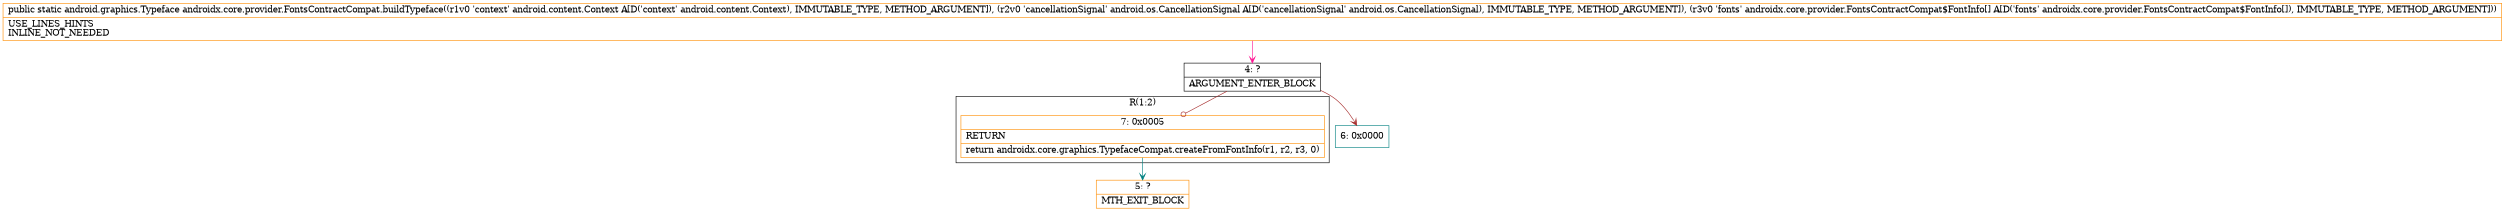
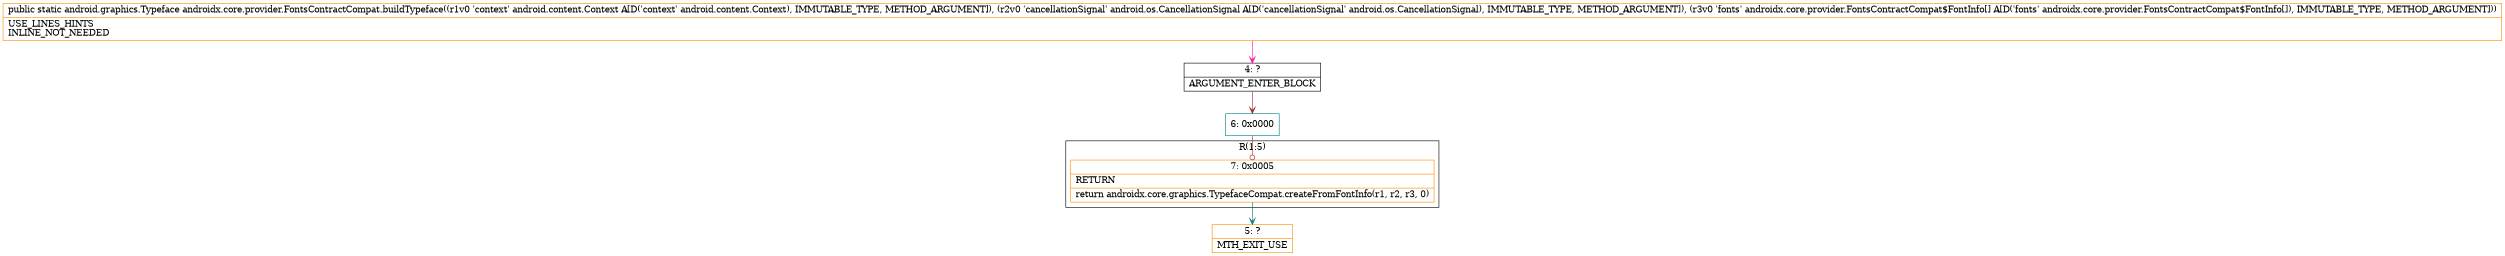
(1206, 102) -> (1252, 145)
(1143, 103) -> (1252, 148)
(1143, 201) -> (1252, 245)
